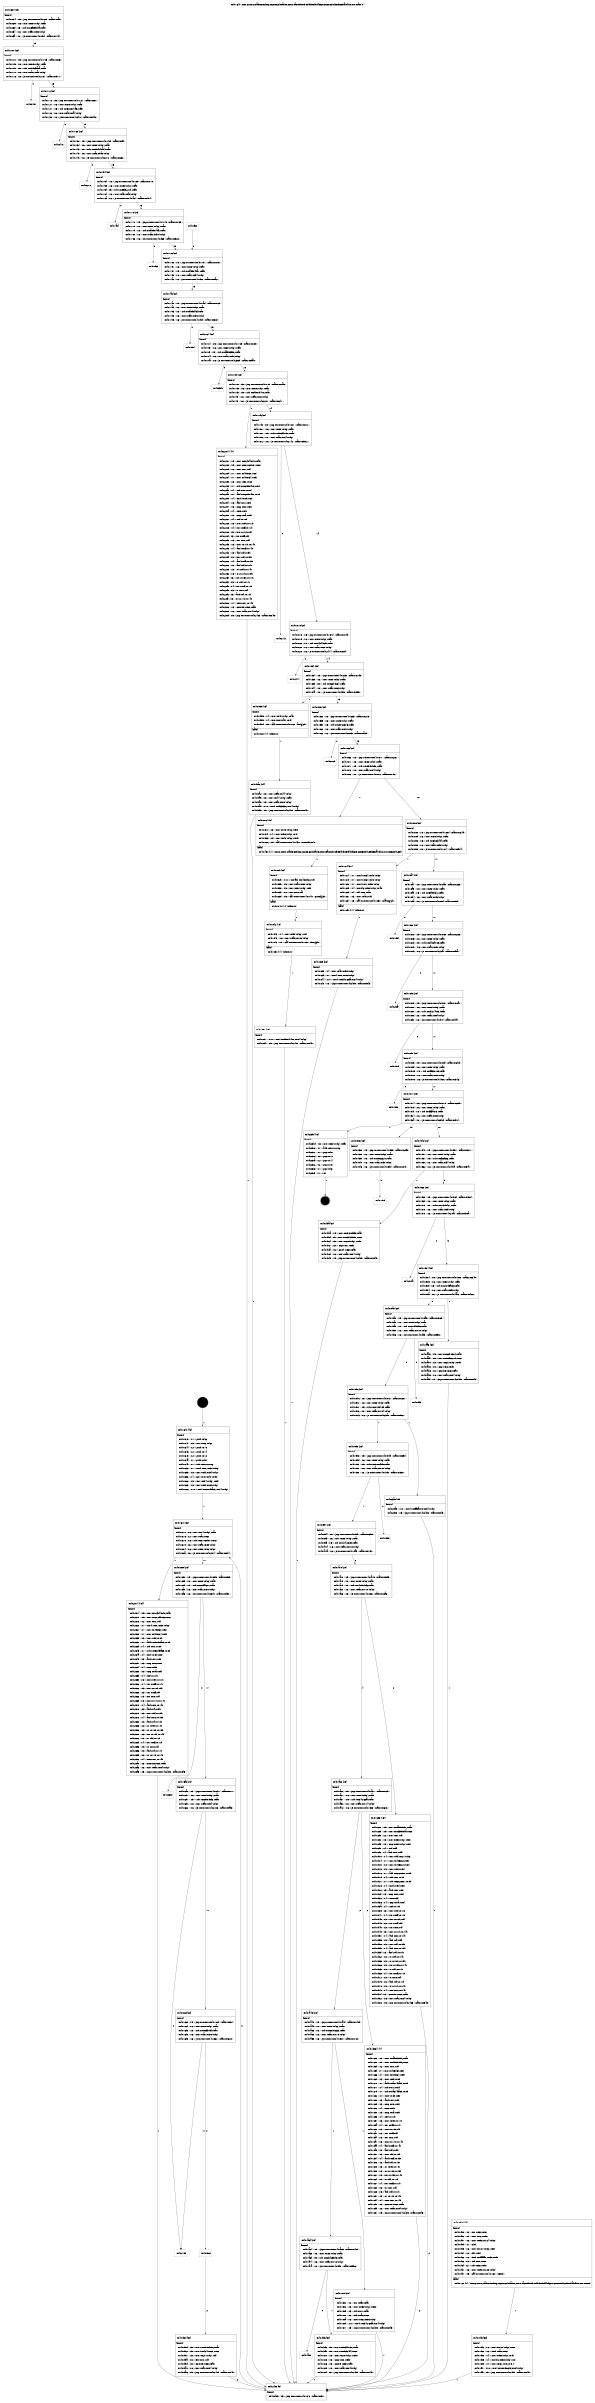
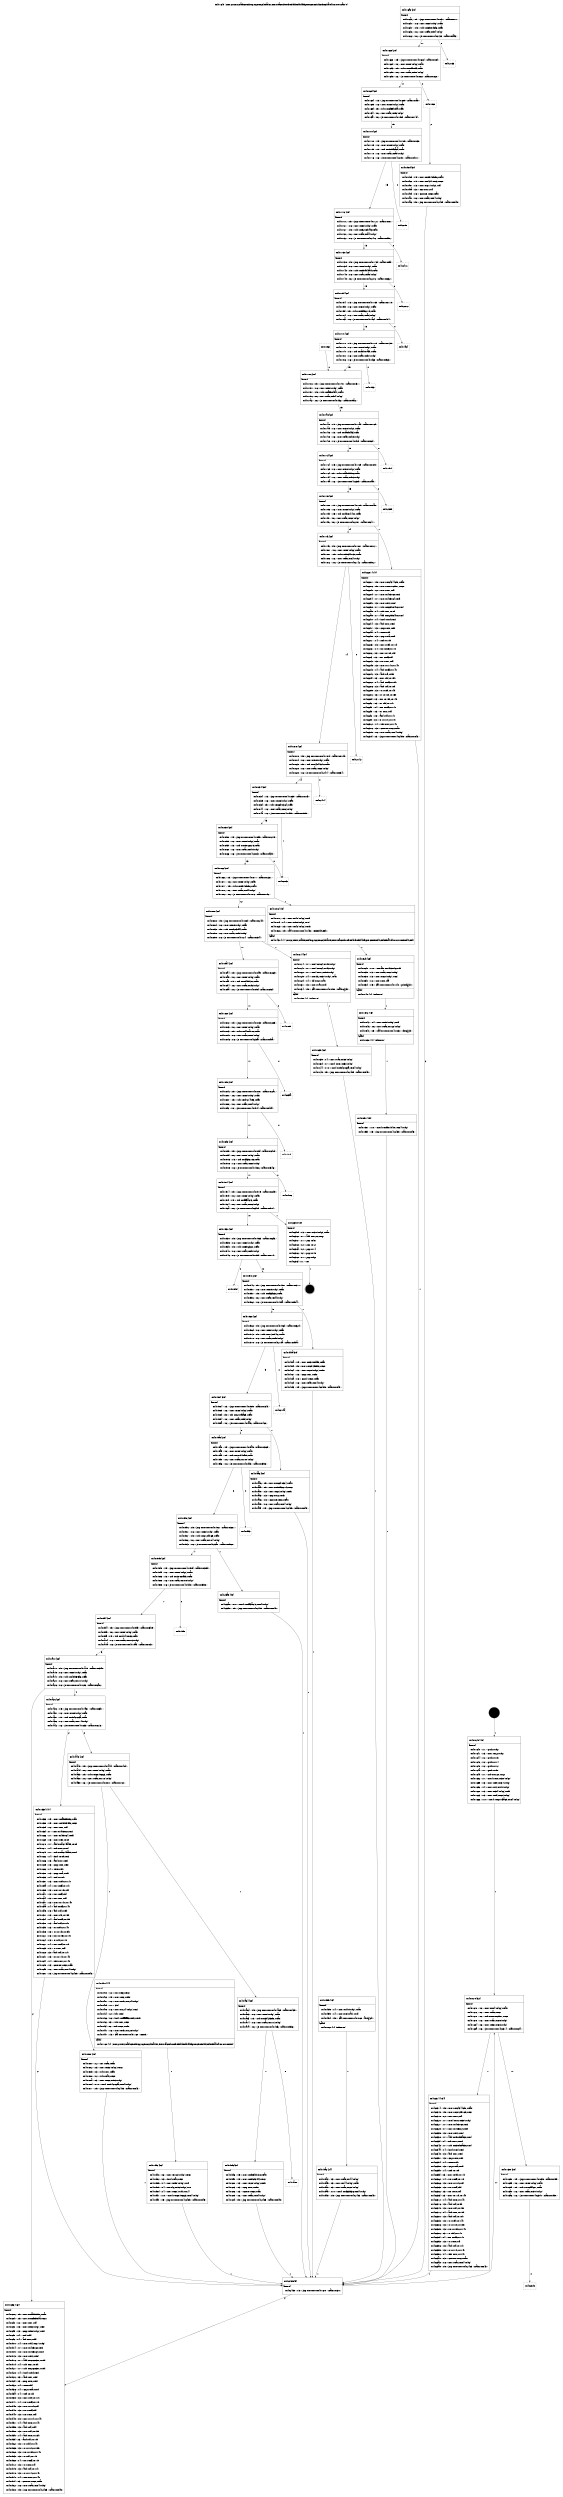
(307, 699) -> (282, 847)
(438, 1130) -> (259, 1265)
(204, 1687) -> none
(190, 2145) -> (401, 83)
(428, 2236) -> (179, 2340)
